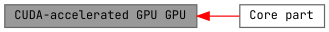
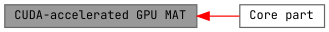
(101, 16) -> (101, 16)
